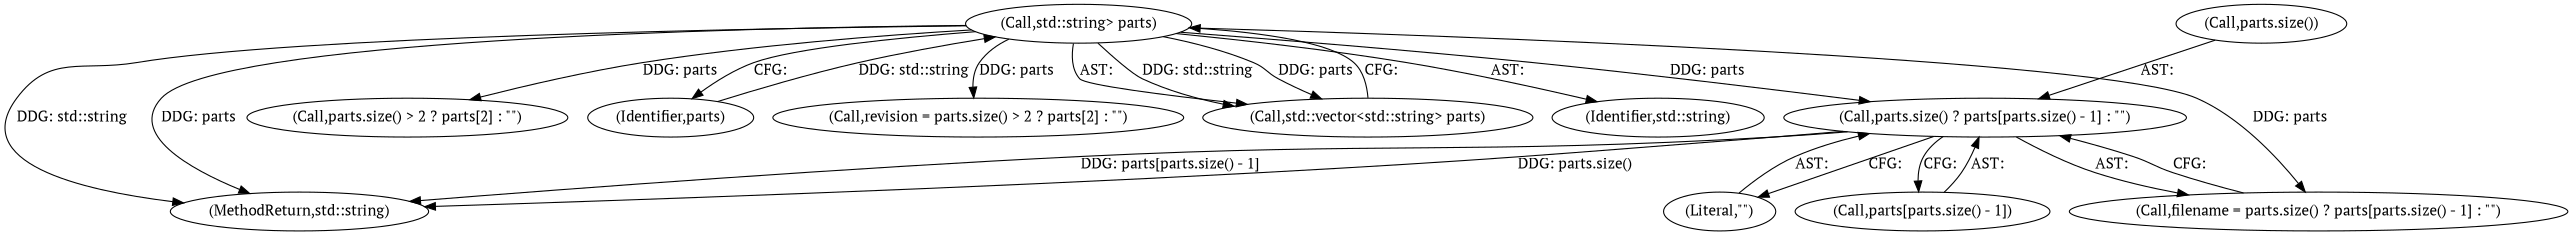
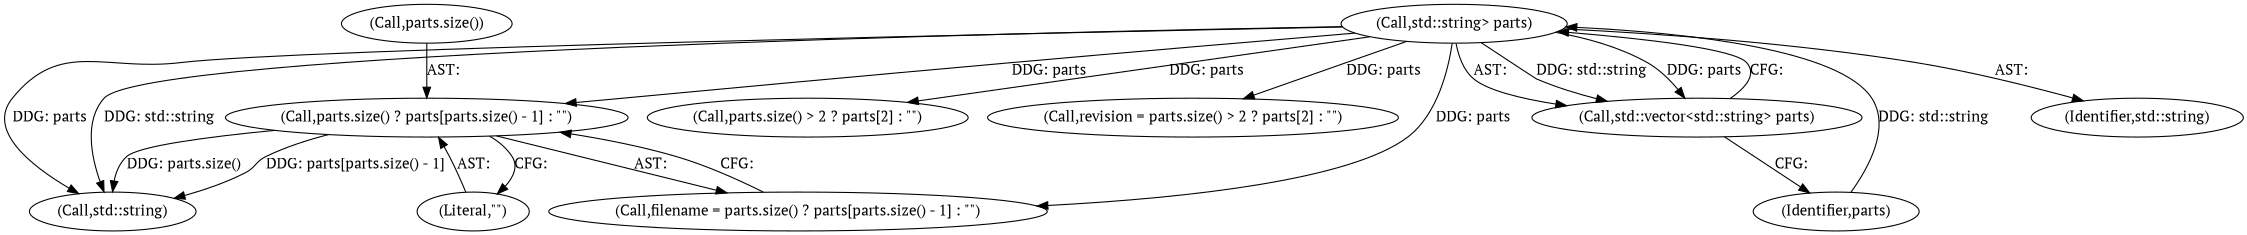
(827, 47) -> (1763, 162)
(299, 212) -> (113, 212)
(1923, 212) -> none
